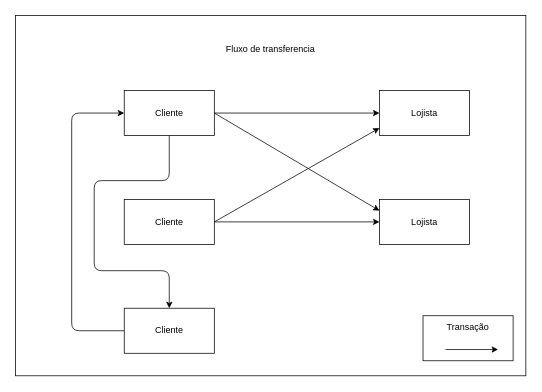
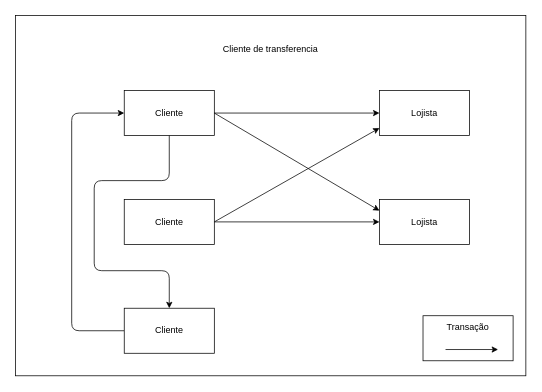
(270, 49) -> (270, 49)
